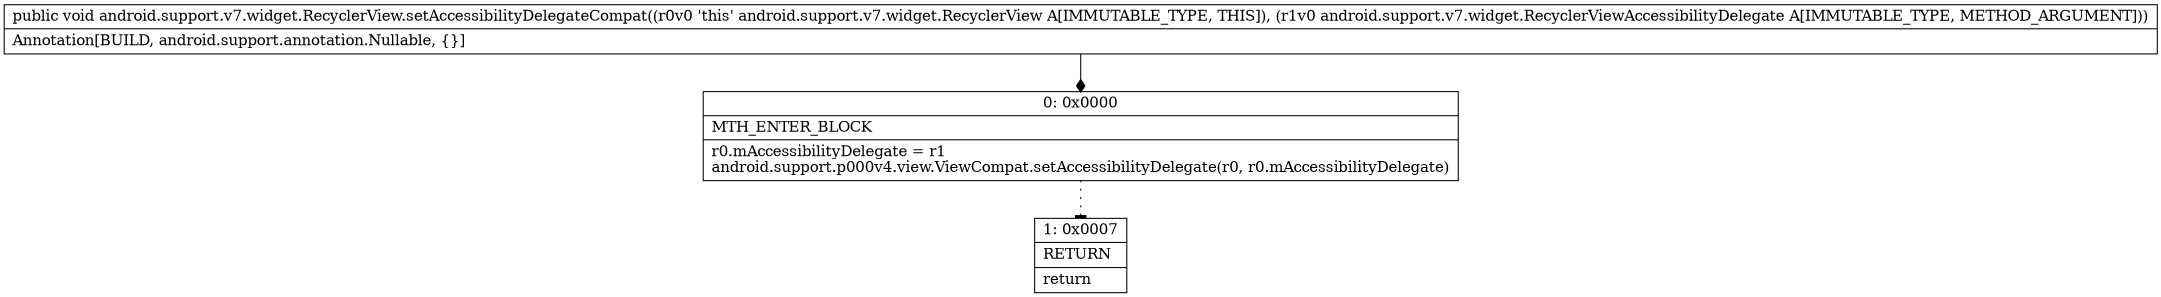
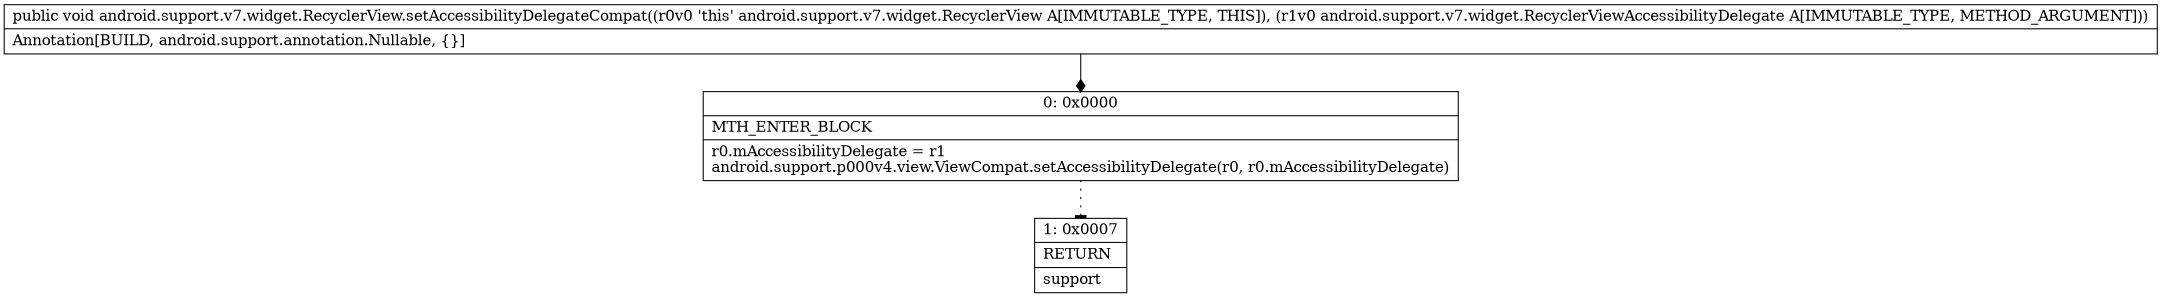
(1067, 280) -> (1072, 280)
